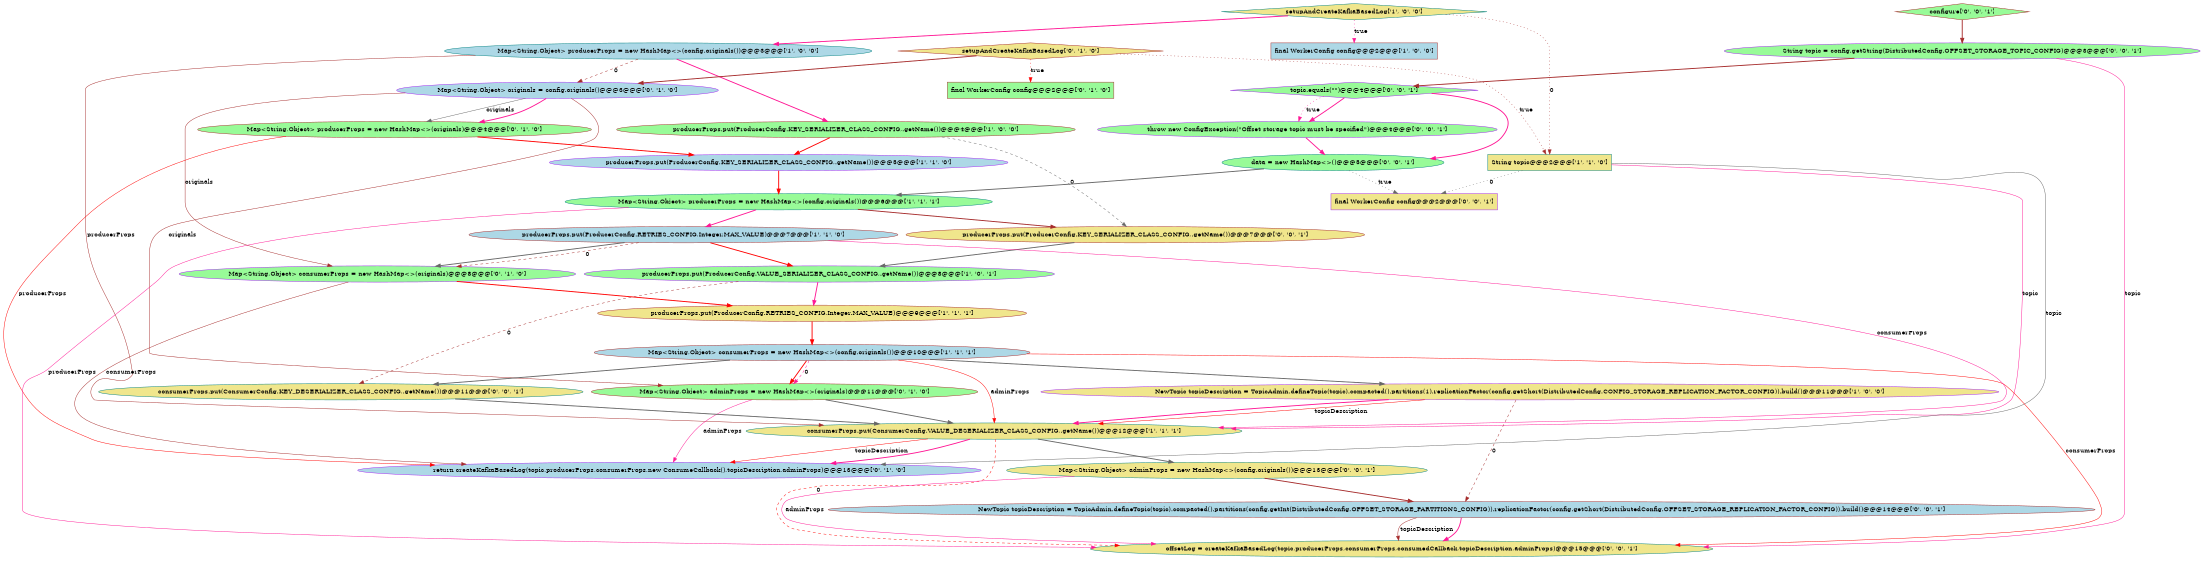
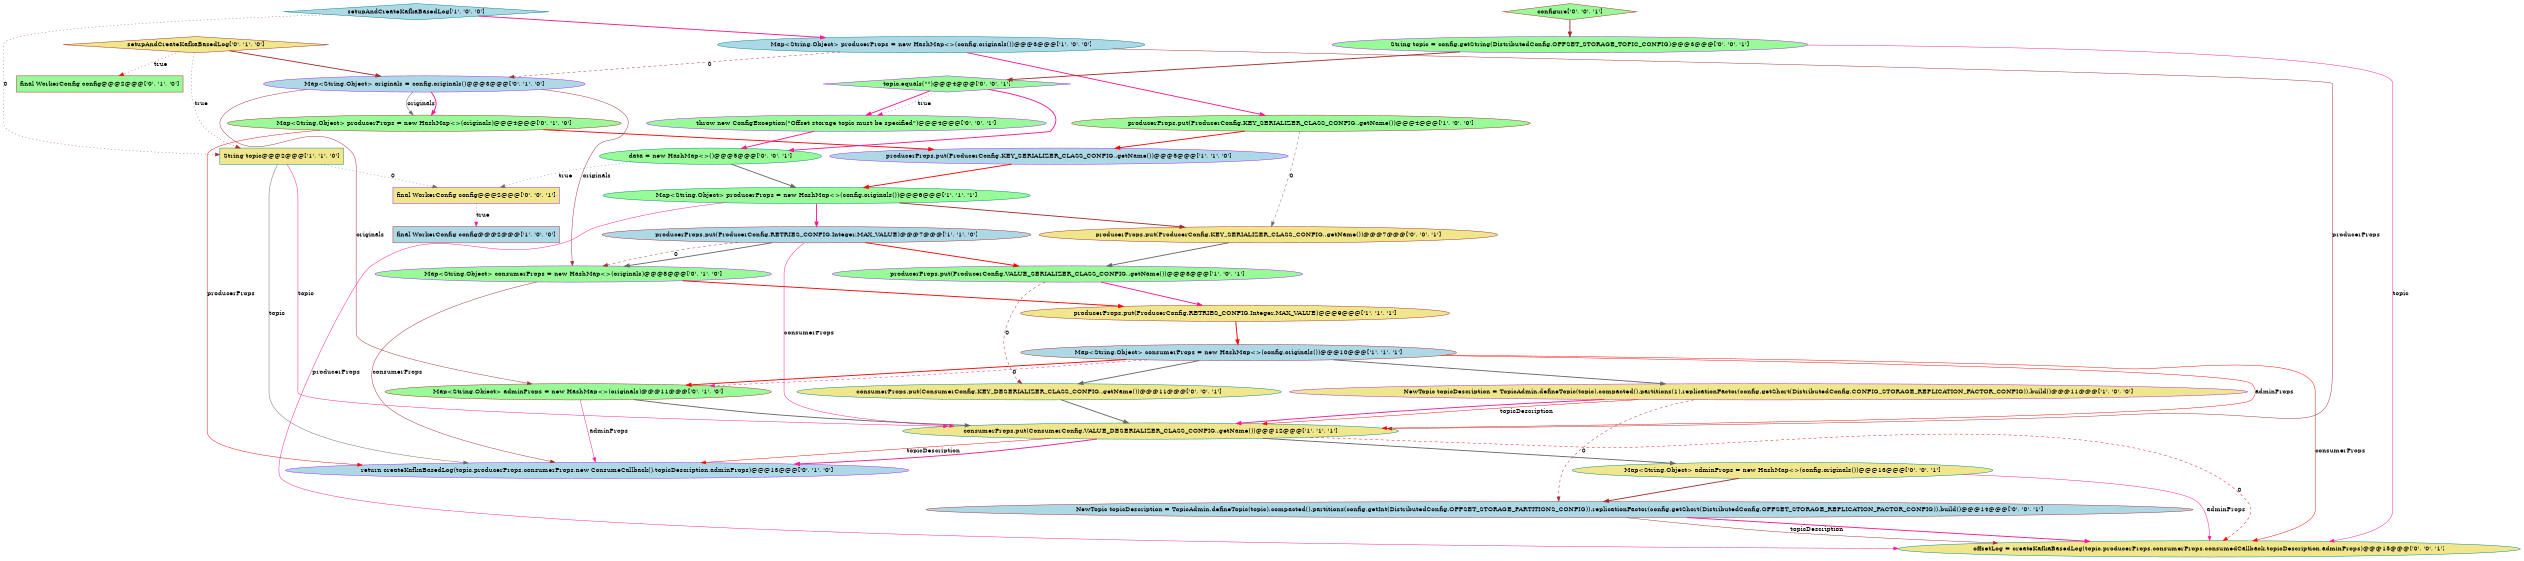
(1354, 12) -> (416, 12)
(1354, 29) -> (476, 213)
